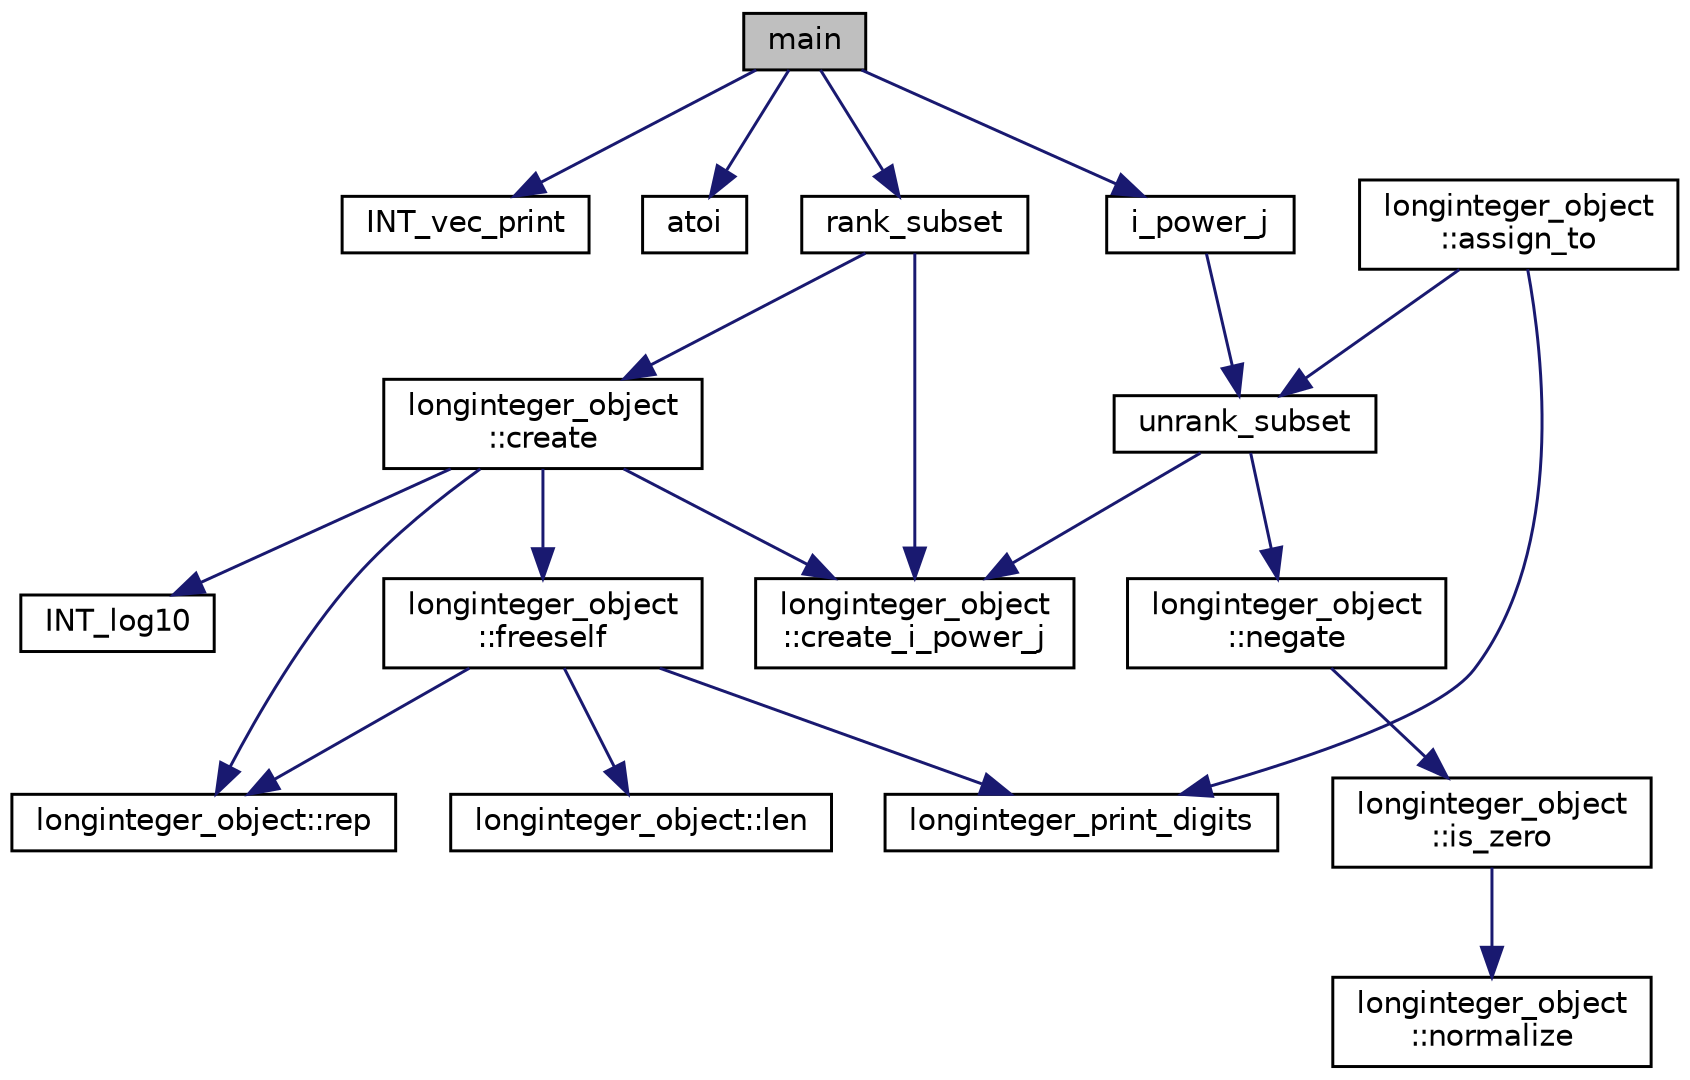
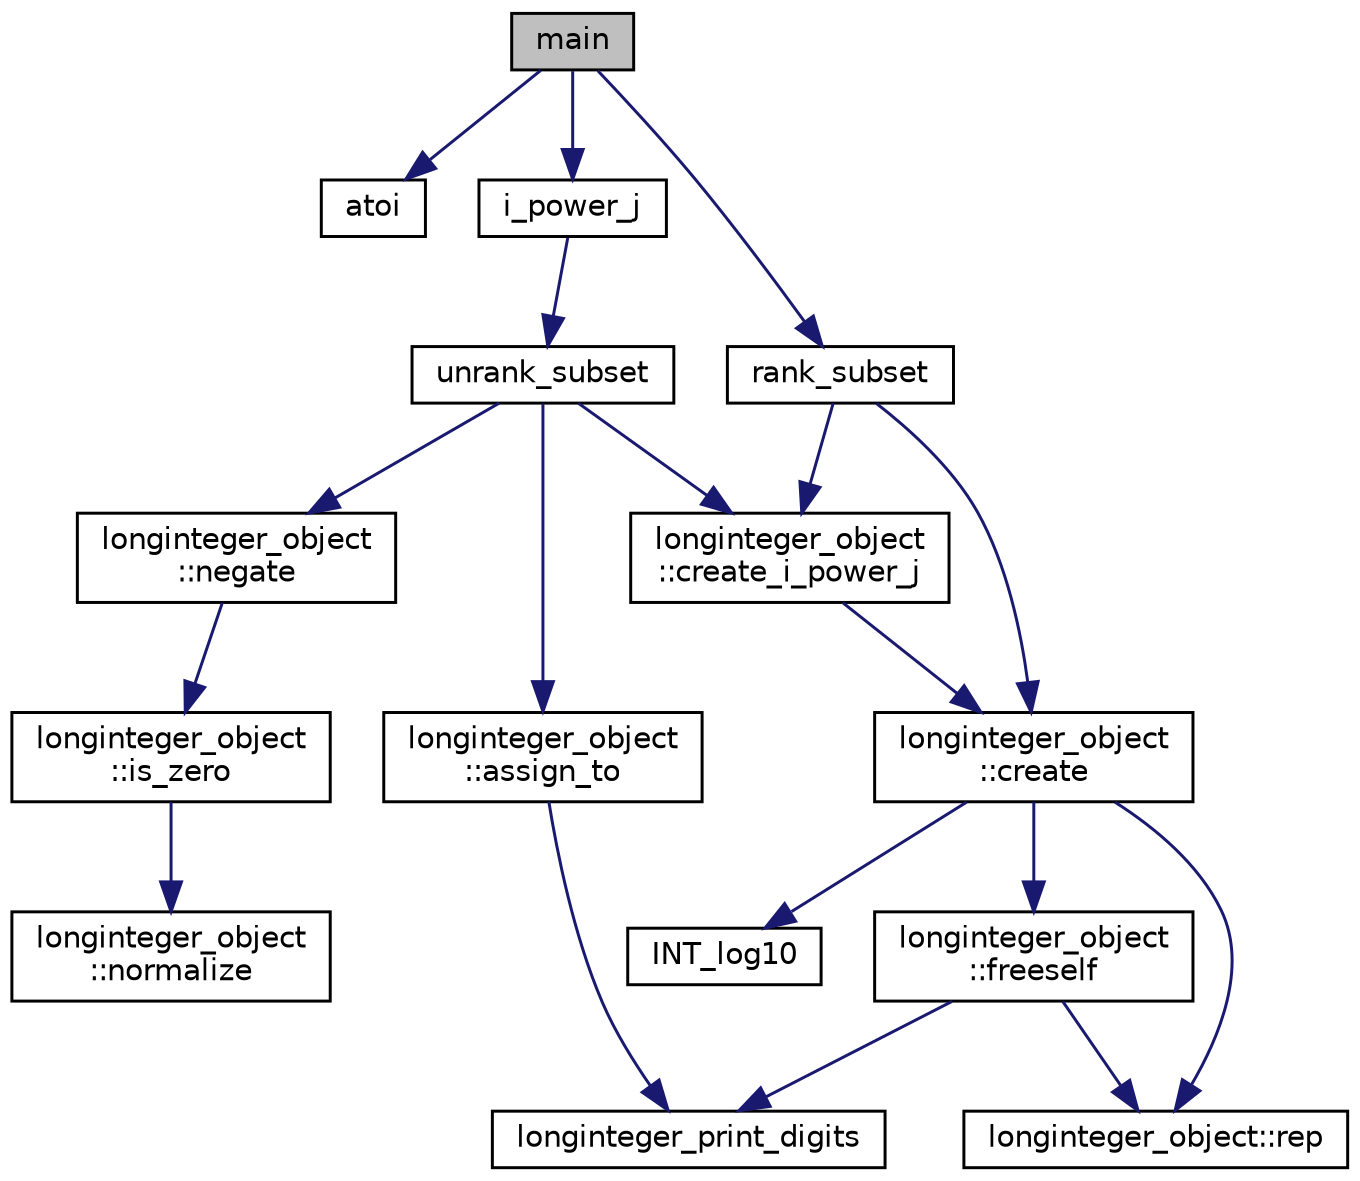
(466, 225) -> none
(1382, 324) -> (543, 543)
(716, 517) -> (900, 648)
(641, 823) -> none
